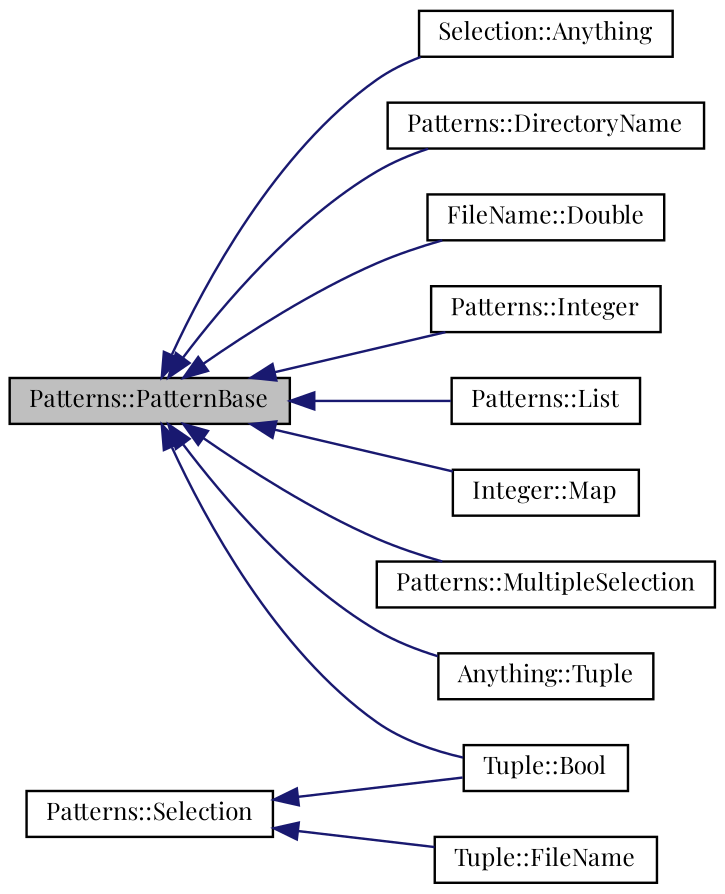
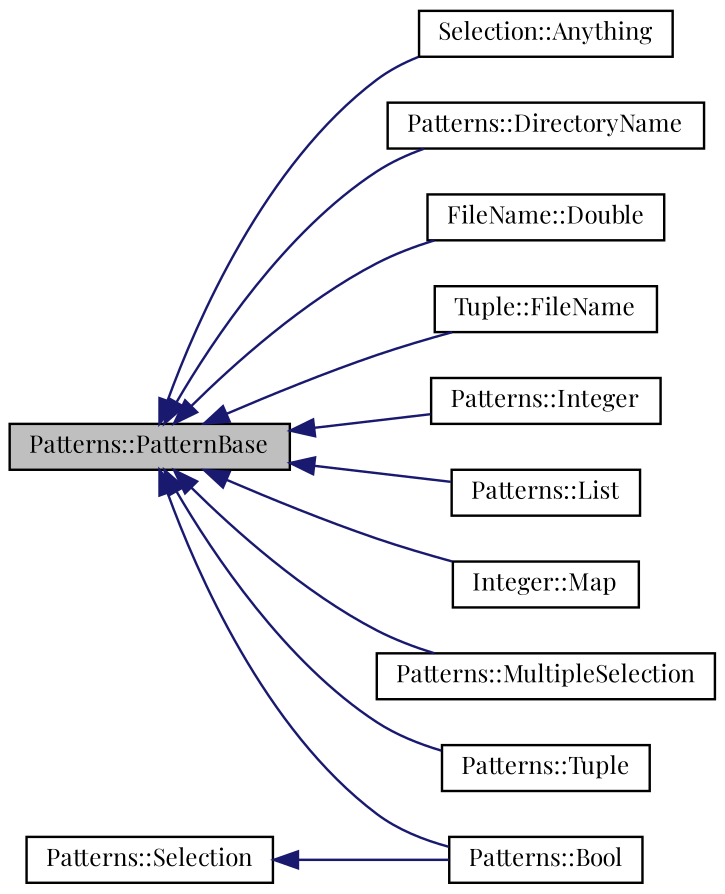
(546, 676) -> (546, 768)
(546, 768) -> (546, 860)
(366, 839) -> (338, 369)
